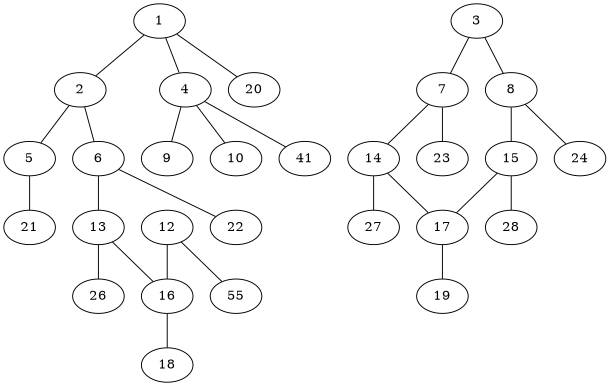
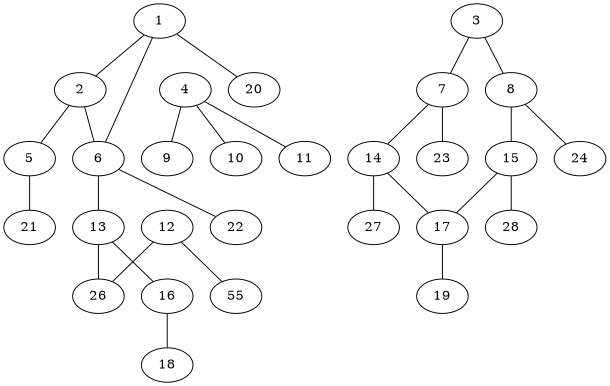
(172, 55) -> (129, 90)
(305, 159) -> (305, 159)
(167, 262) -> (137, 258)
